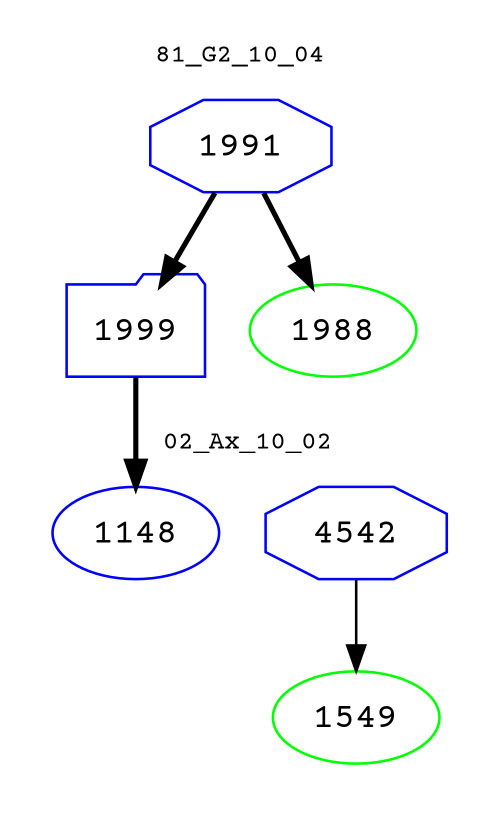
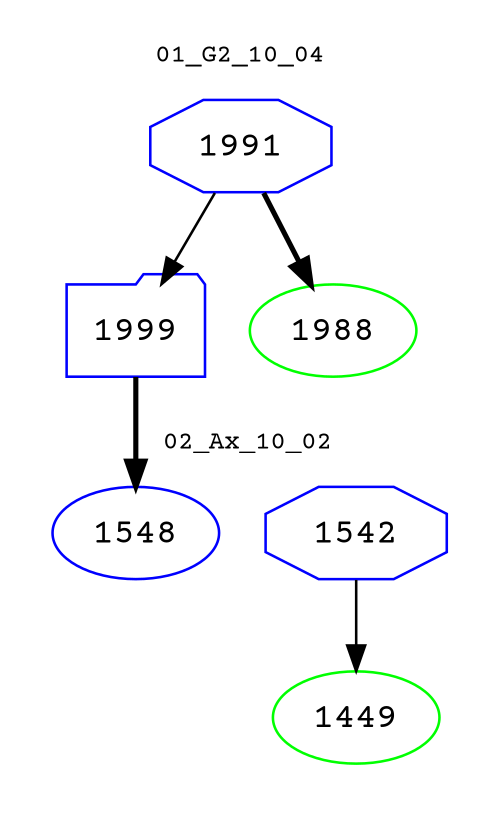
(241, 55) -> (241, 55)
(195, 227) -> (195, 227)
(136, 533) -> (136, 533)
(356, 533) -> (356, 533)
(356, 718) -> (356, 718)
